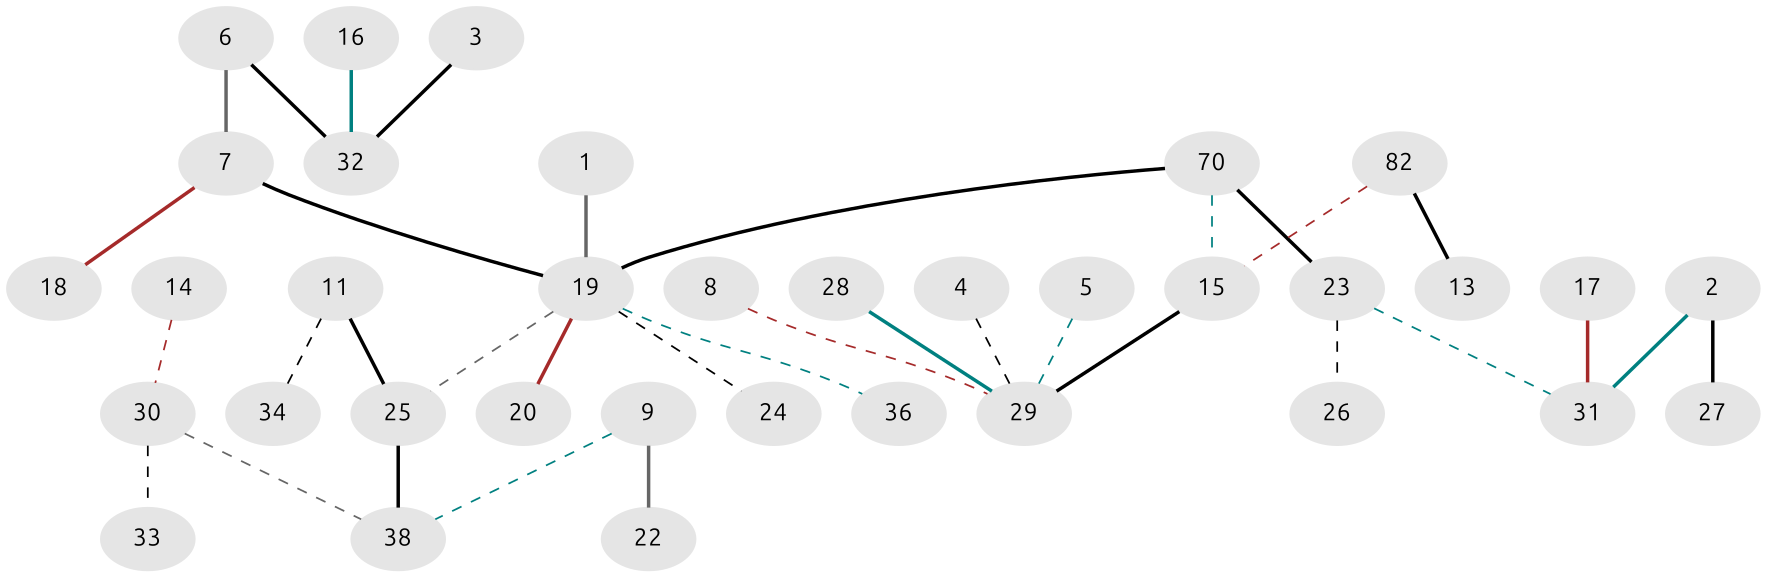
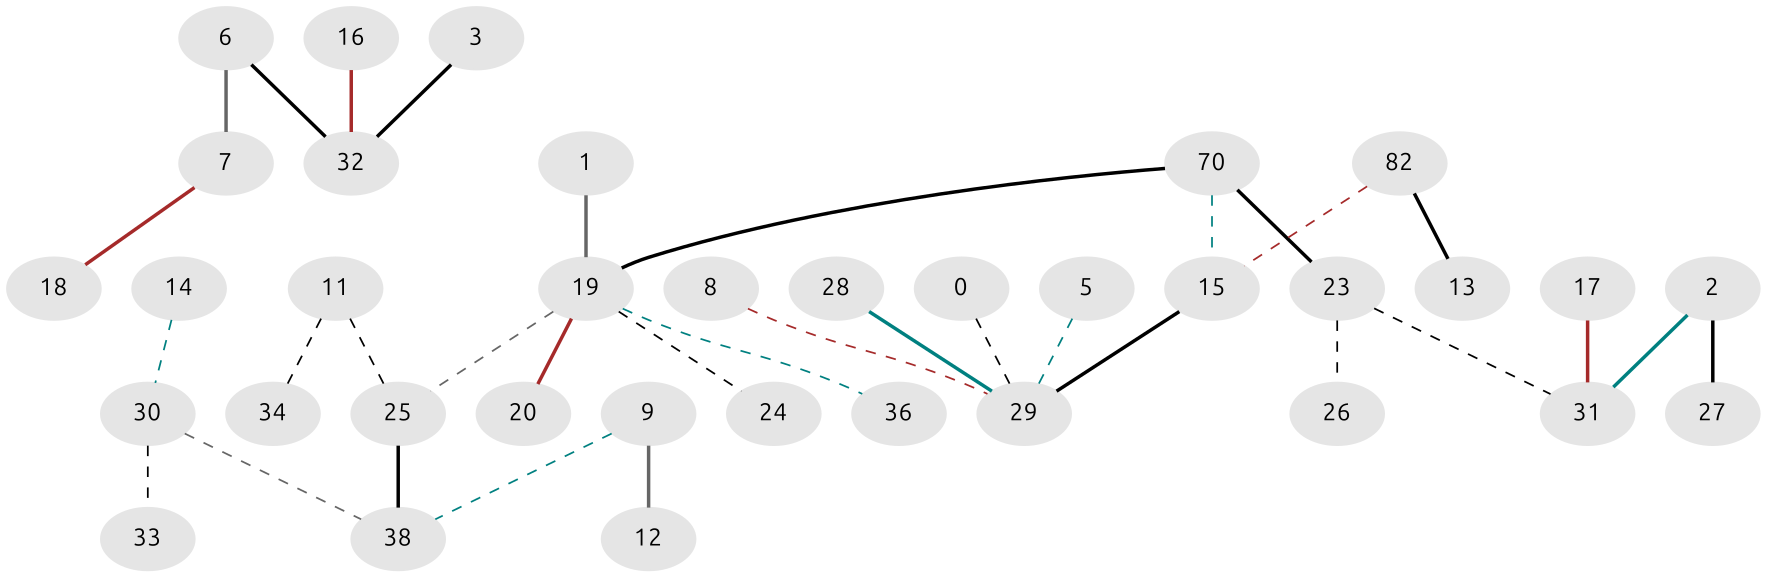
(351, 101) -> (351, 101)
(401, 234) -> none
(962, 289) -> (962, 289)
(163, 351) -> (163, 351)
(367, 351) -> (367, 351)
(1462, 351) -> (1462, 351)
(649, 539) -> (649, 539)
